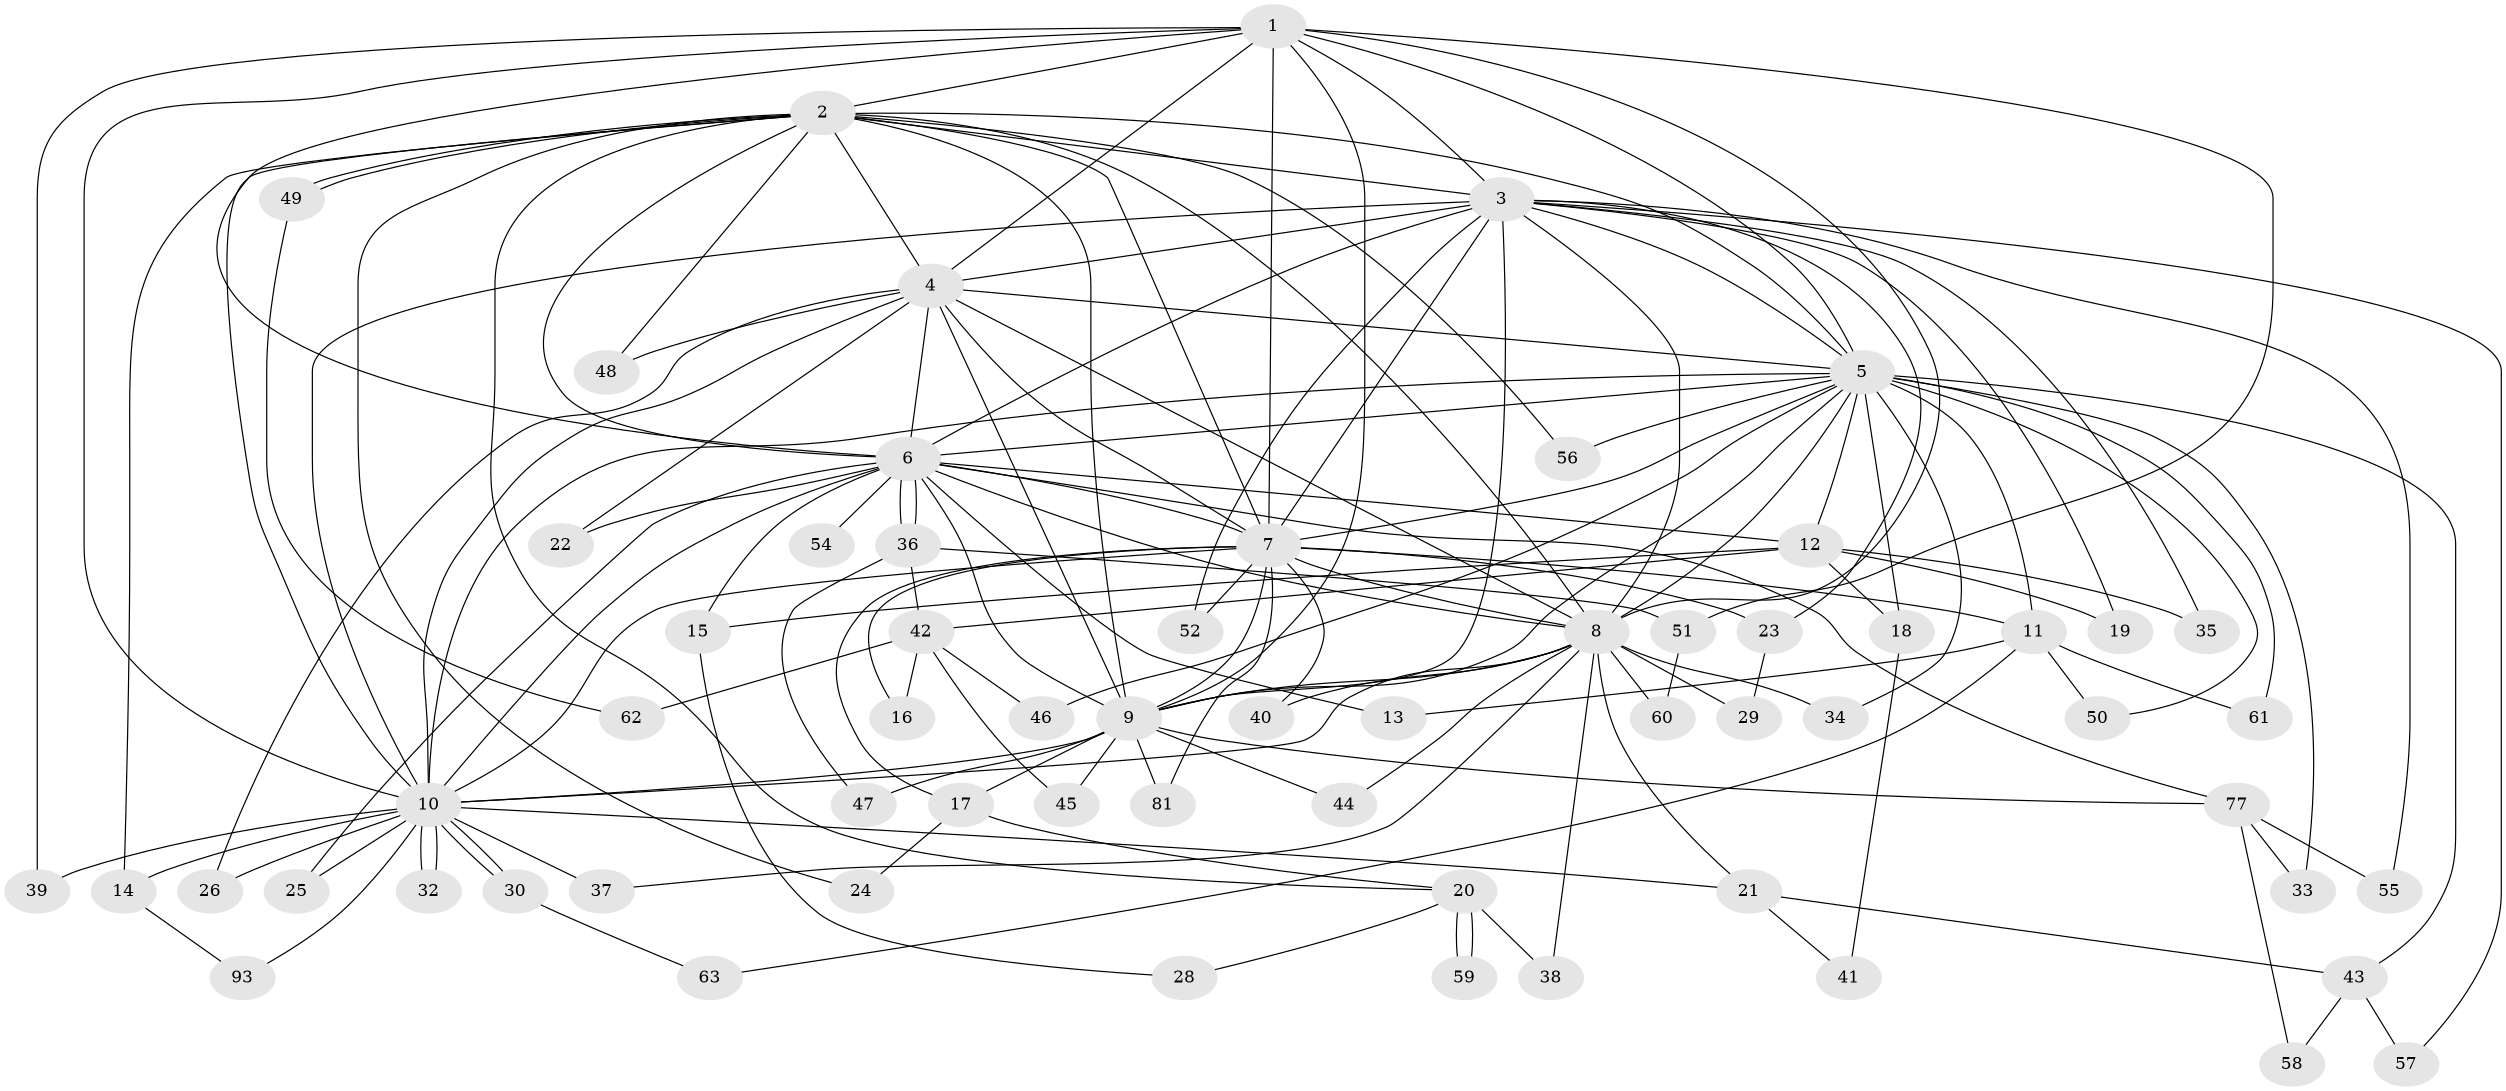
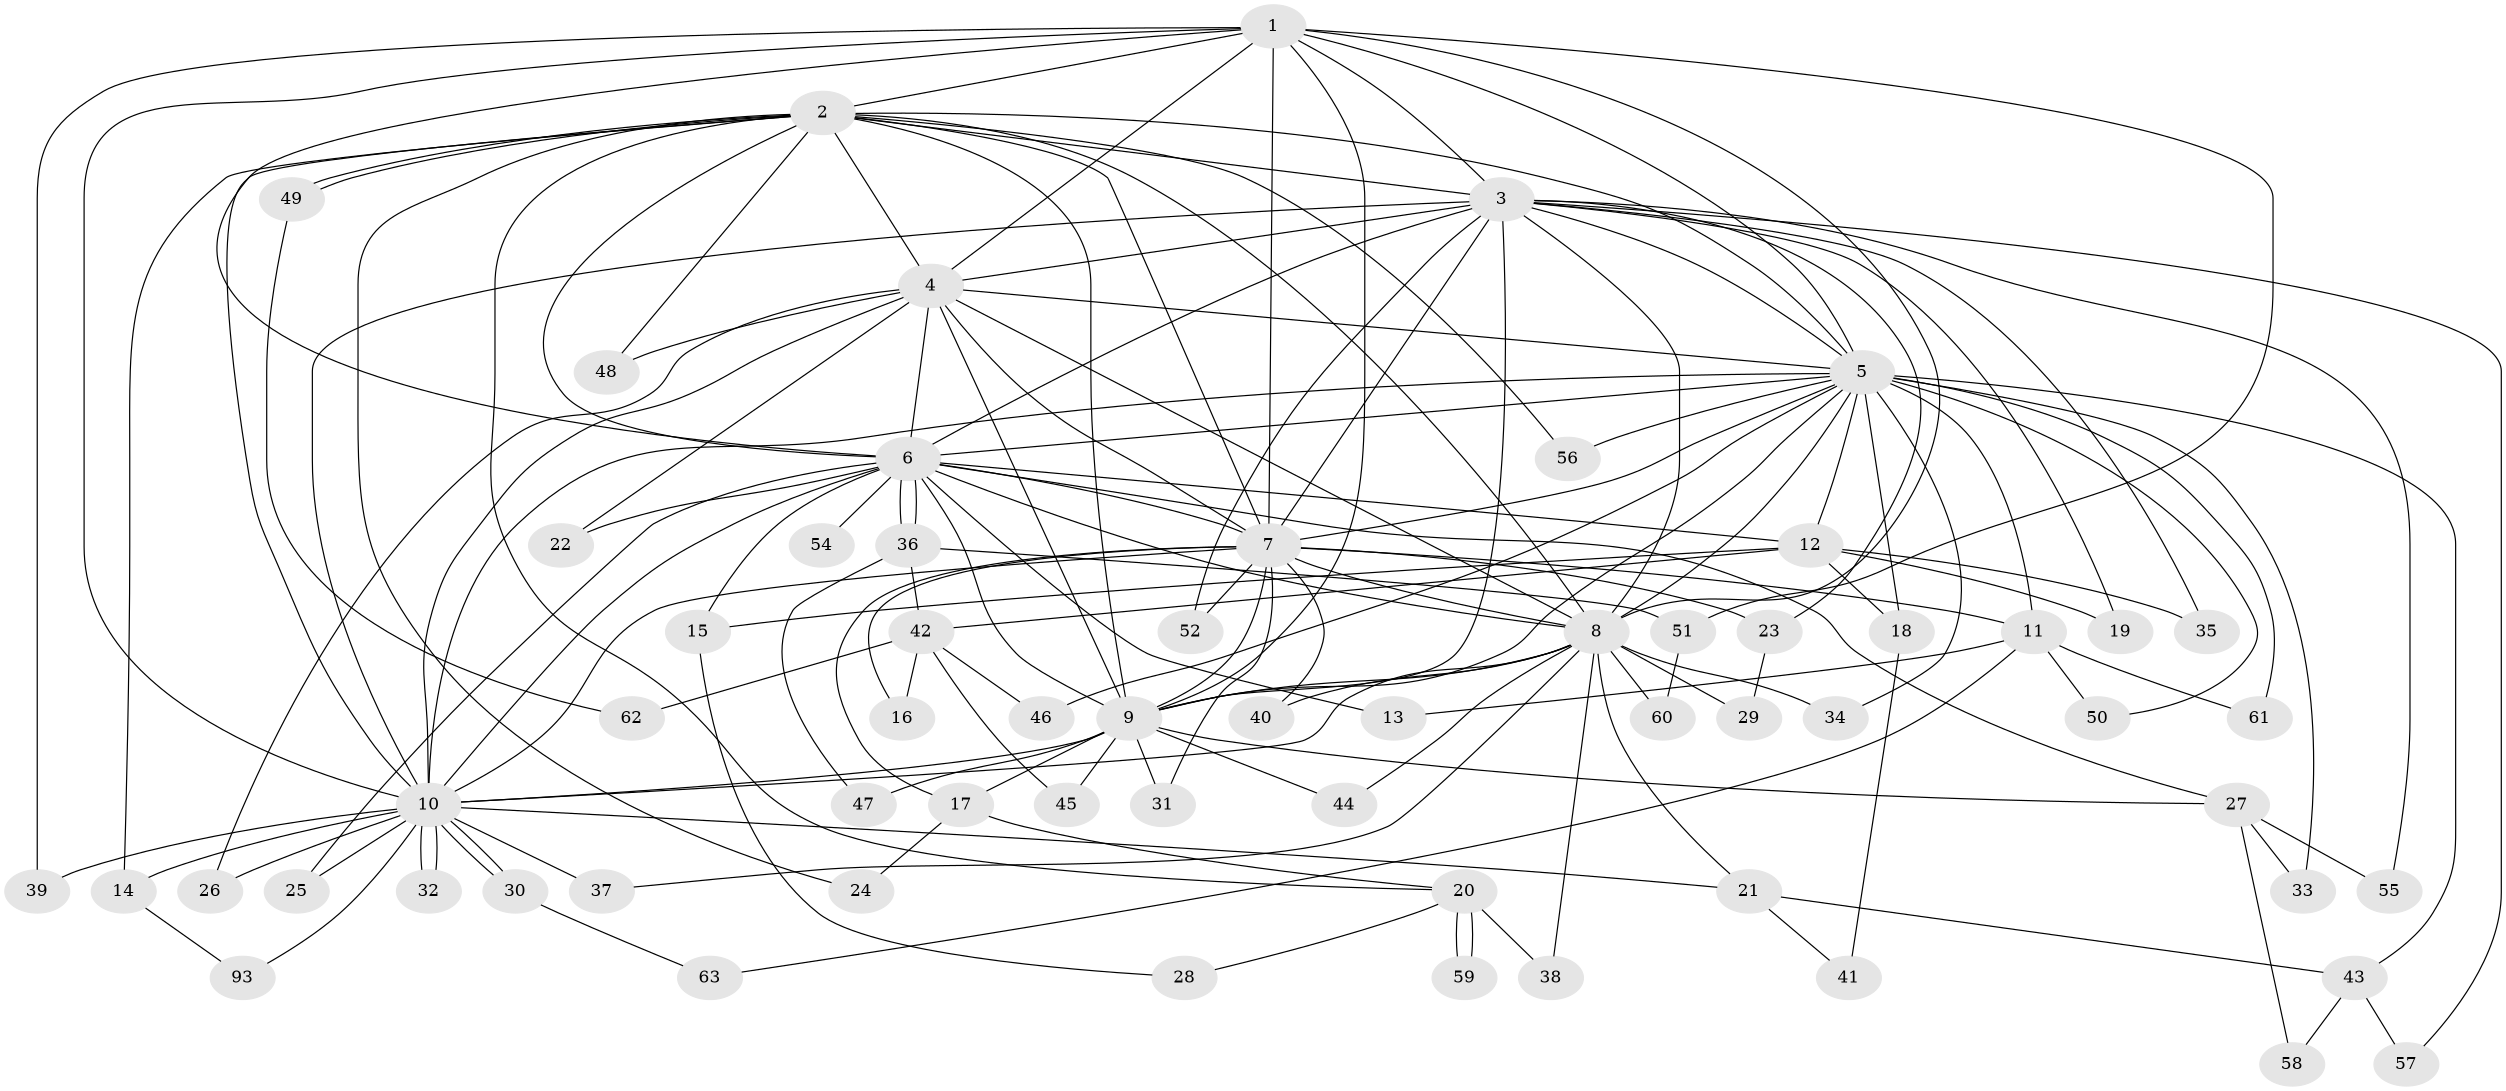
(1163, 805) -> (1163, 805)
(2237, 805) -> (2237, 805)
